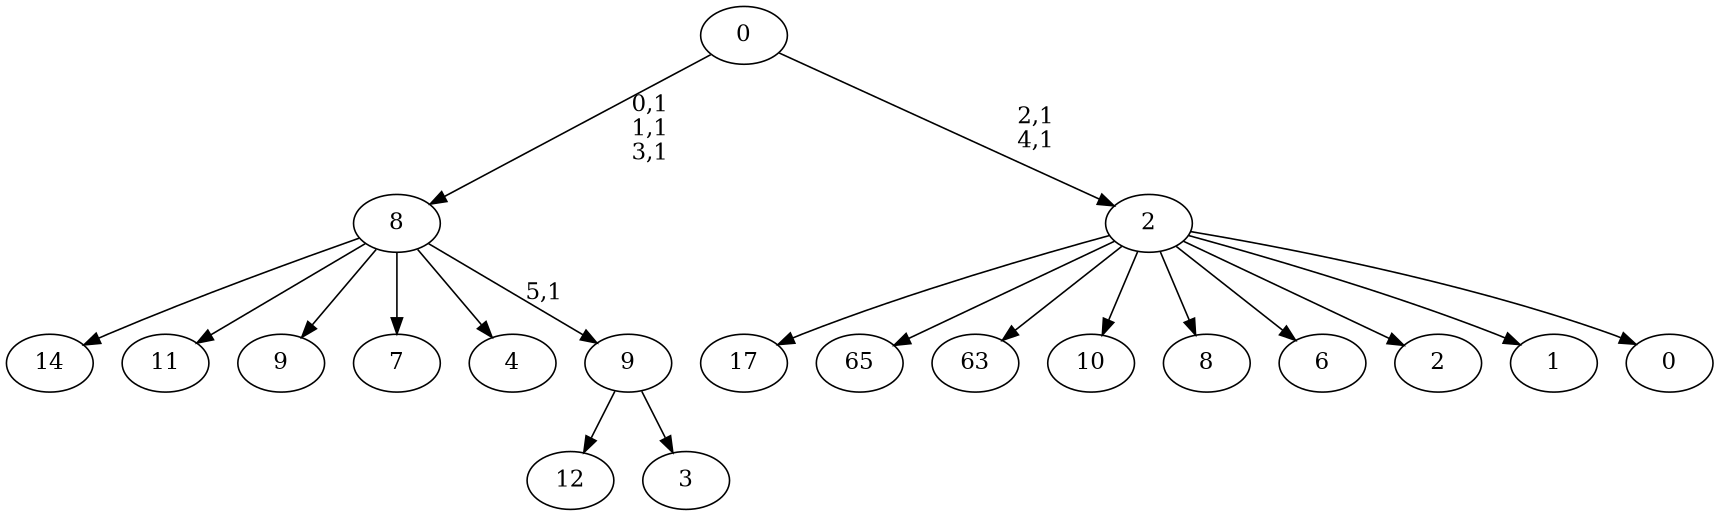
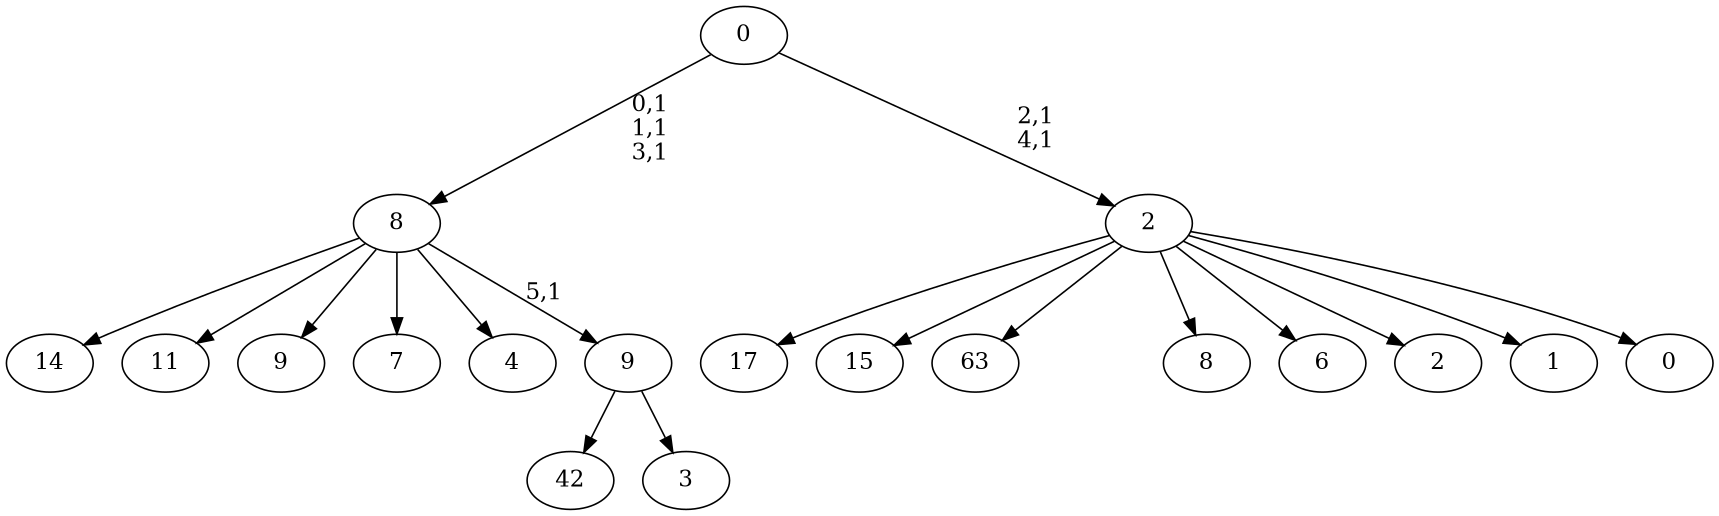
(860, 363) -> (860, 363)
(1091, 363) -> none
(570, 480) -> (570, 480)
